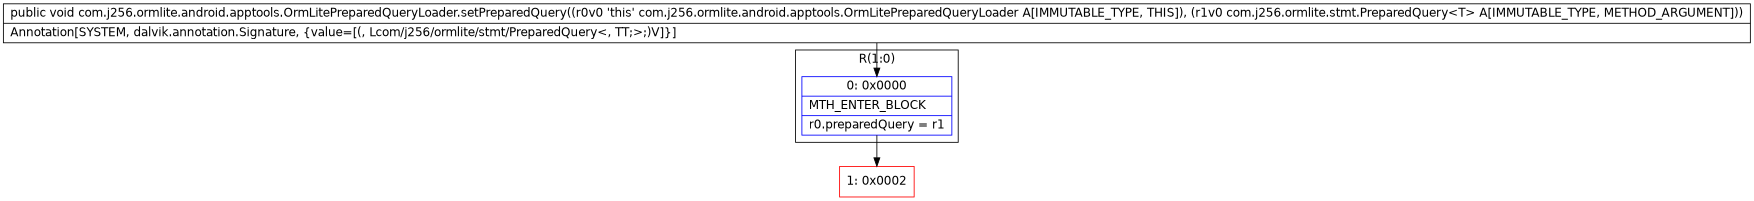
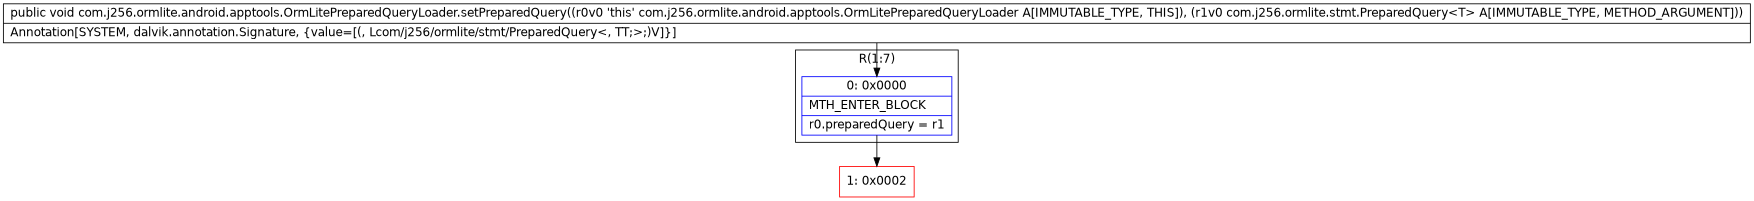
(877, 60) -> (877, 60)
